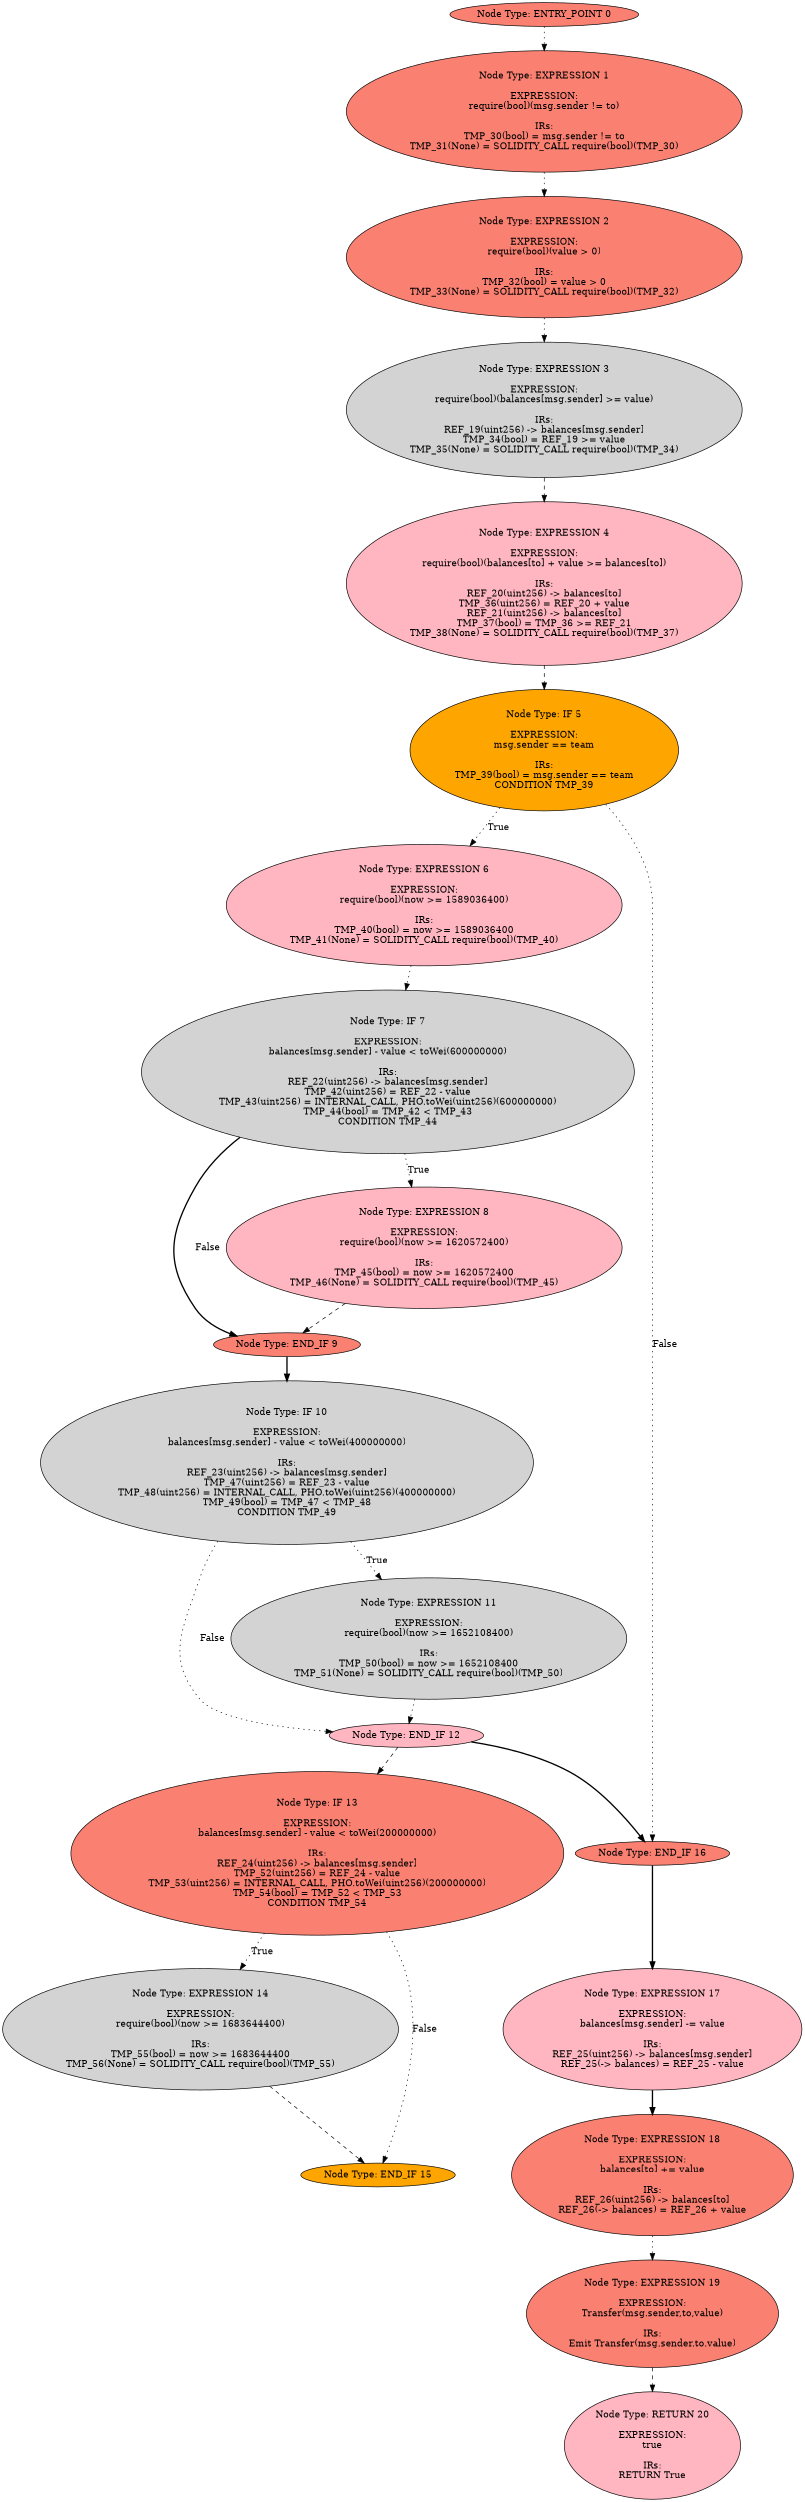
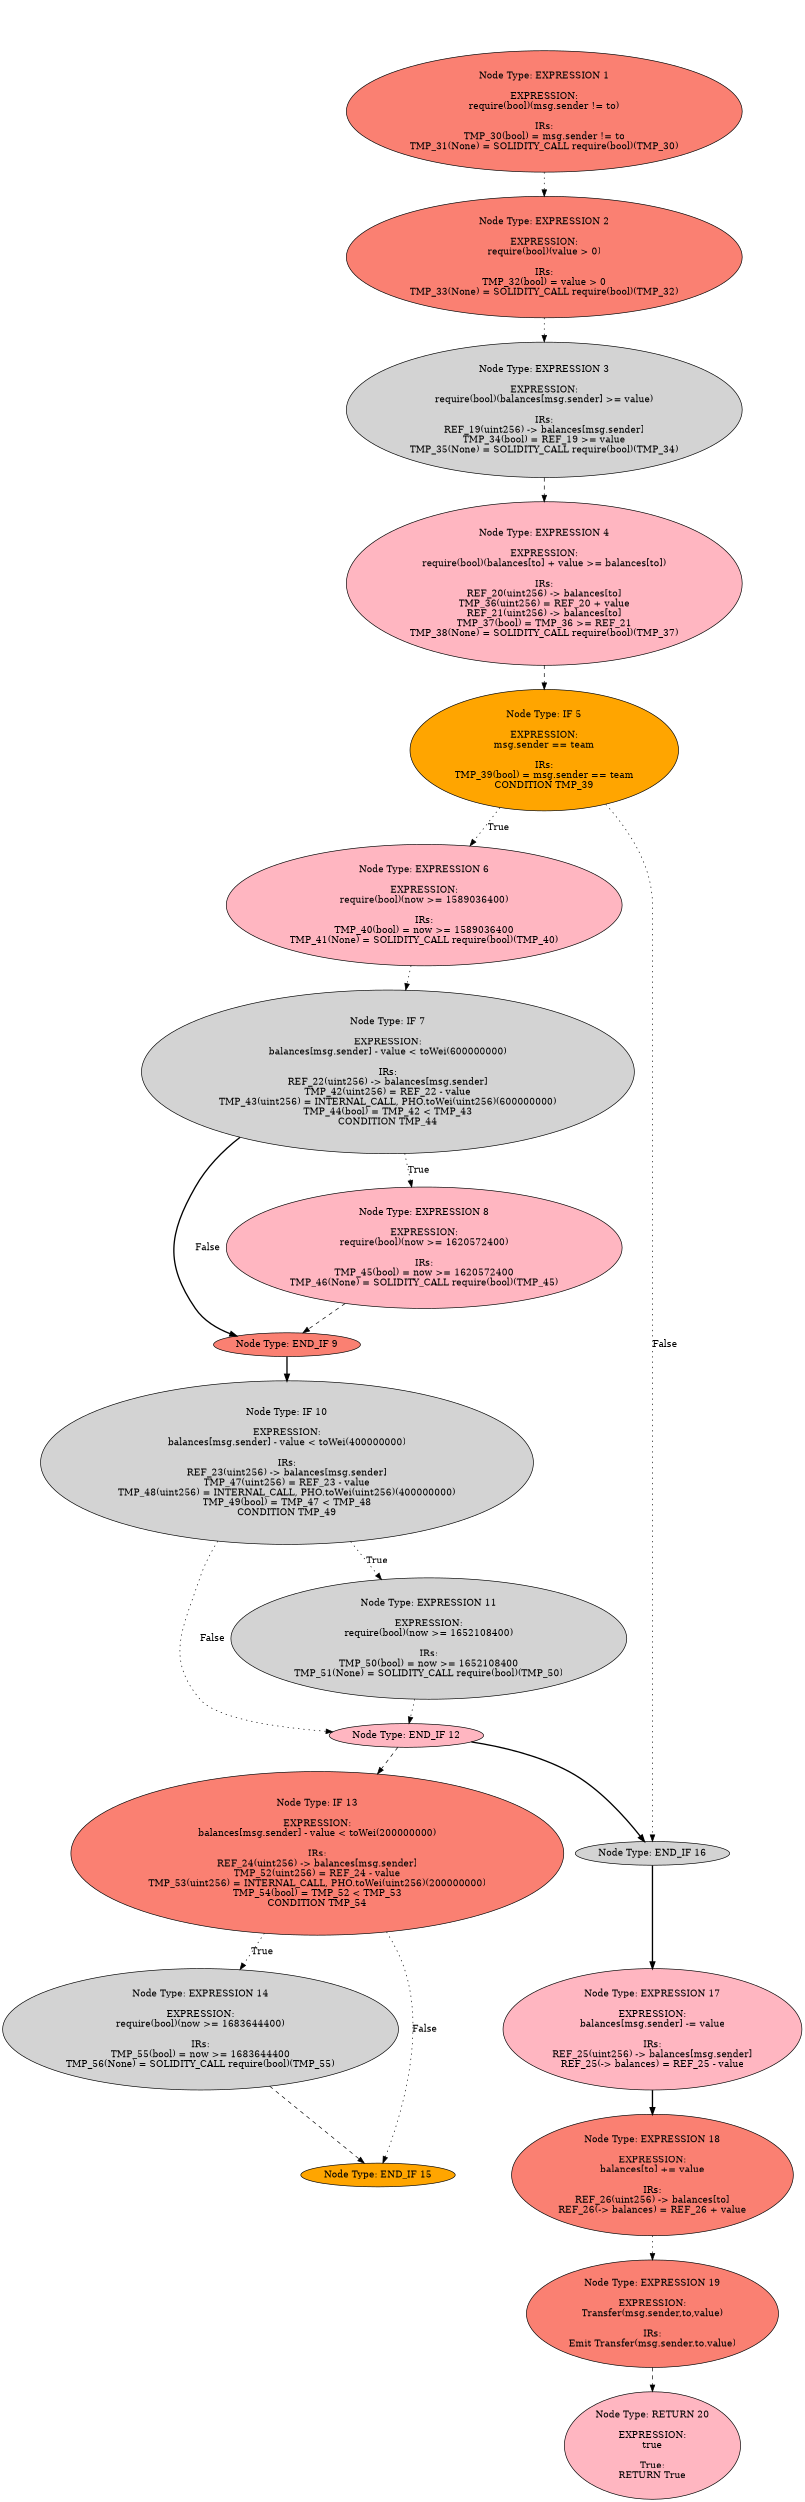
(544, 15) -> none
(652, 1853) -> (652, 1853)
(652, 2446) -> (652, 2446)
